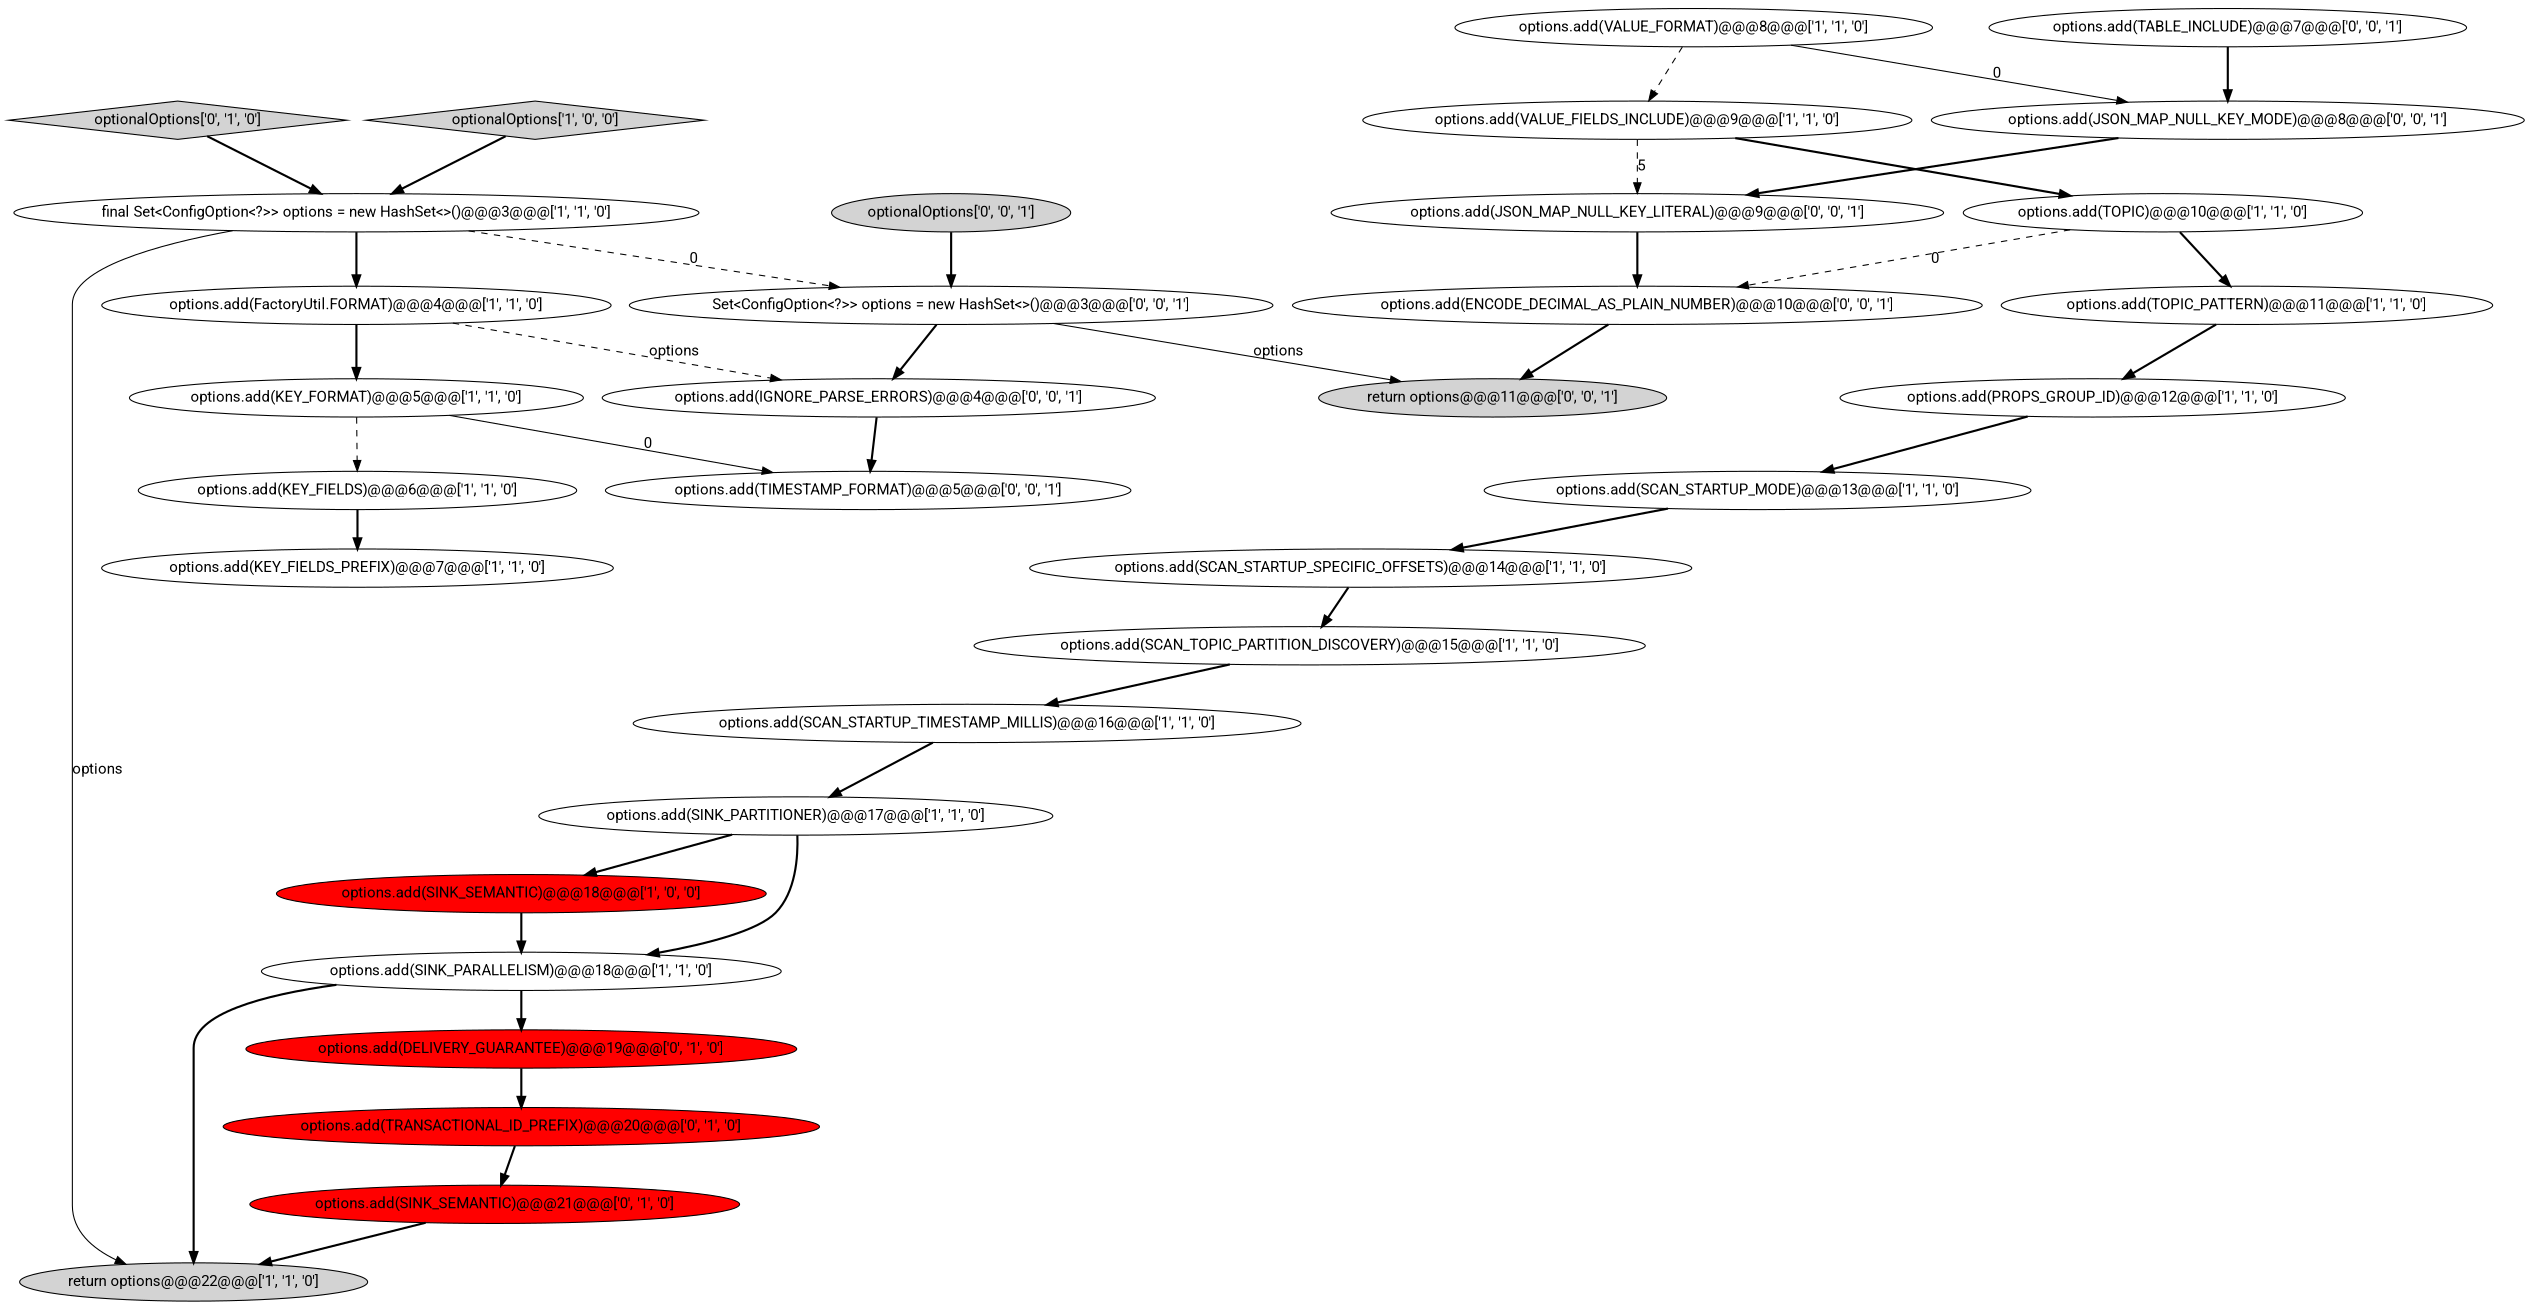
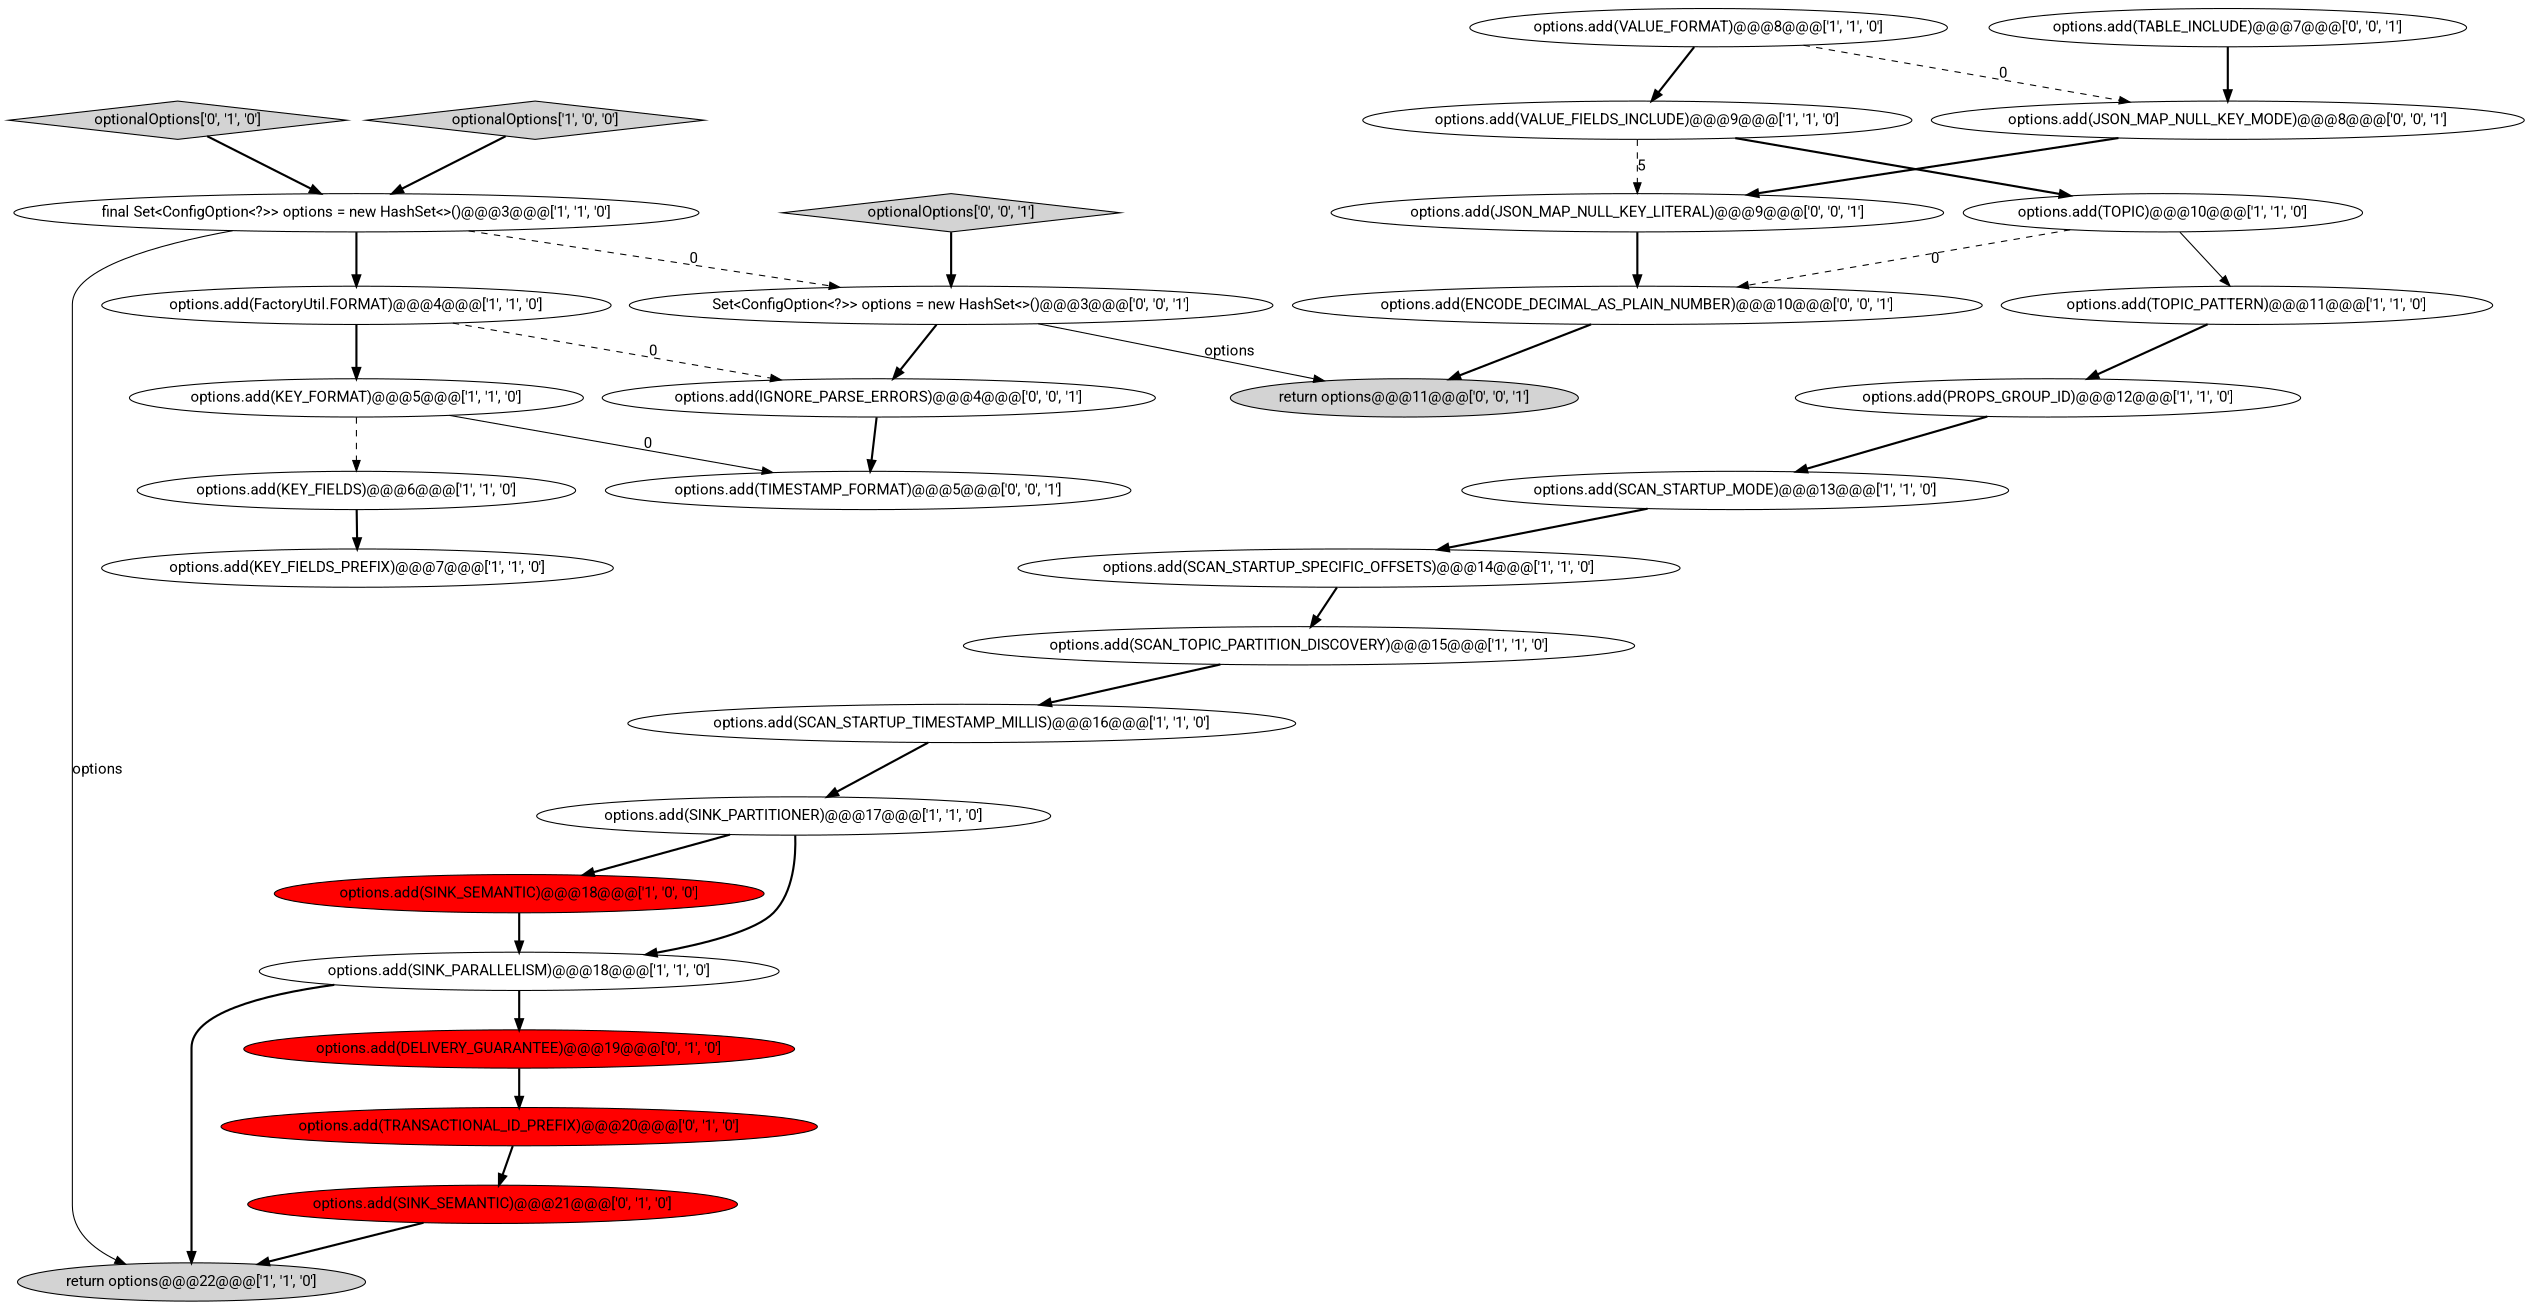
(1668, 69) -> (1676, 70)
(1954, 73) -> (1961, 73)
(951, 213) -> (951, 213)
(2201, 255) -> (2201, 255)
(675, 352) -> (653, 352)
